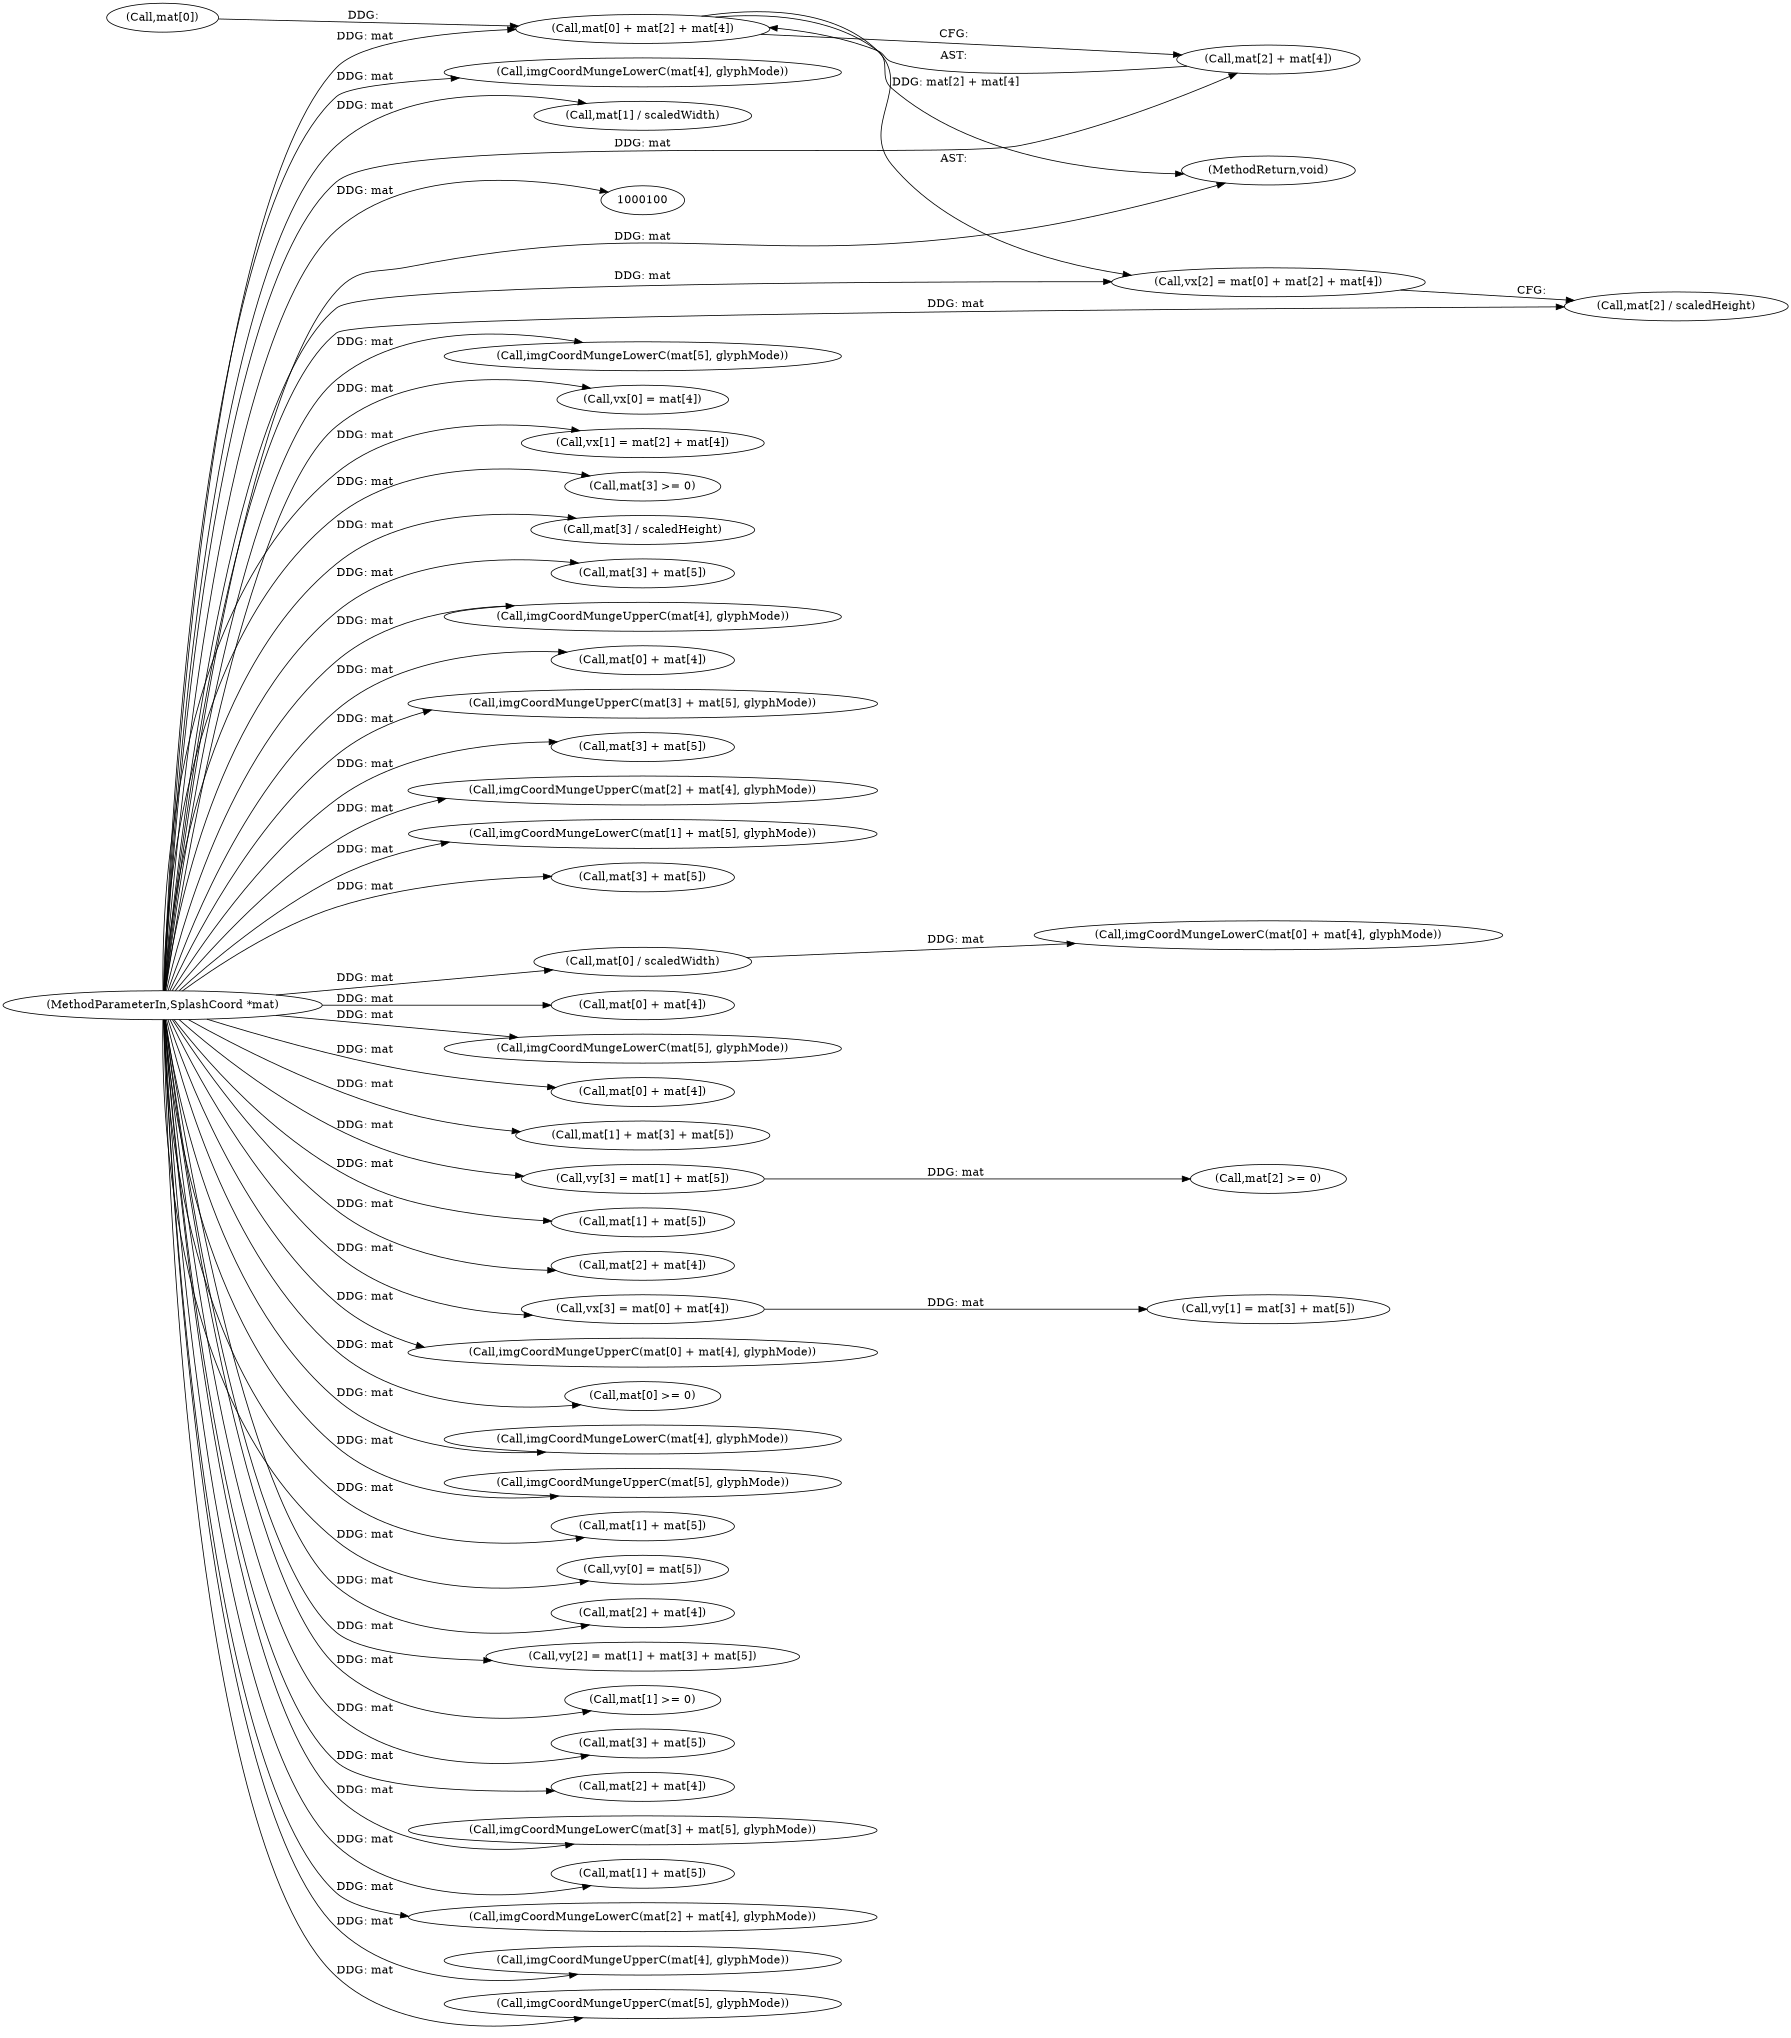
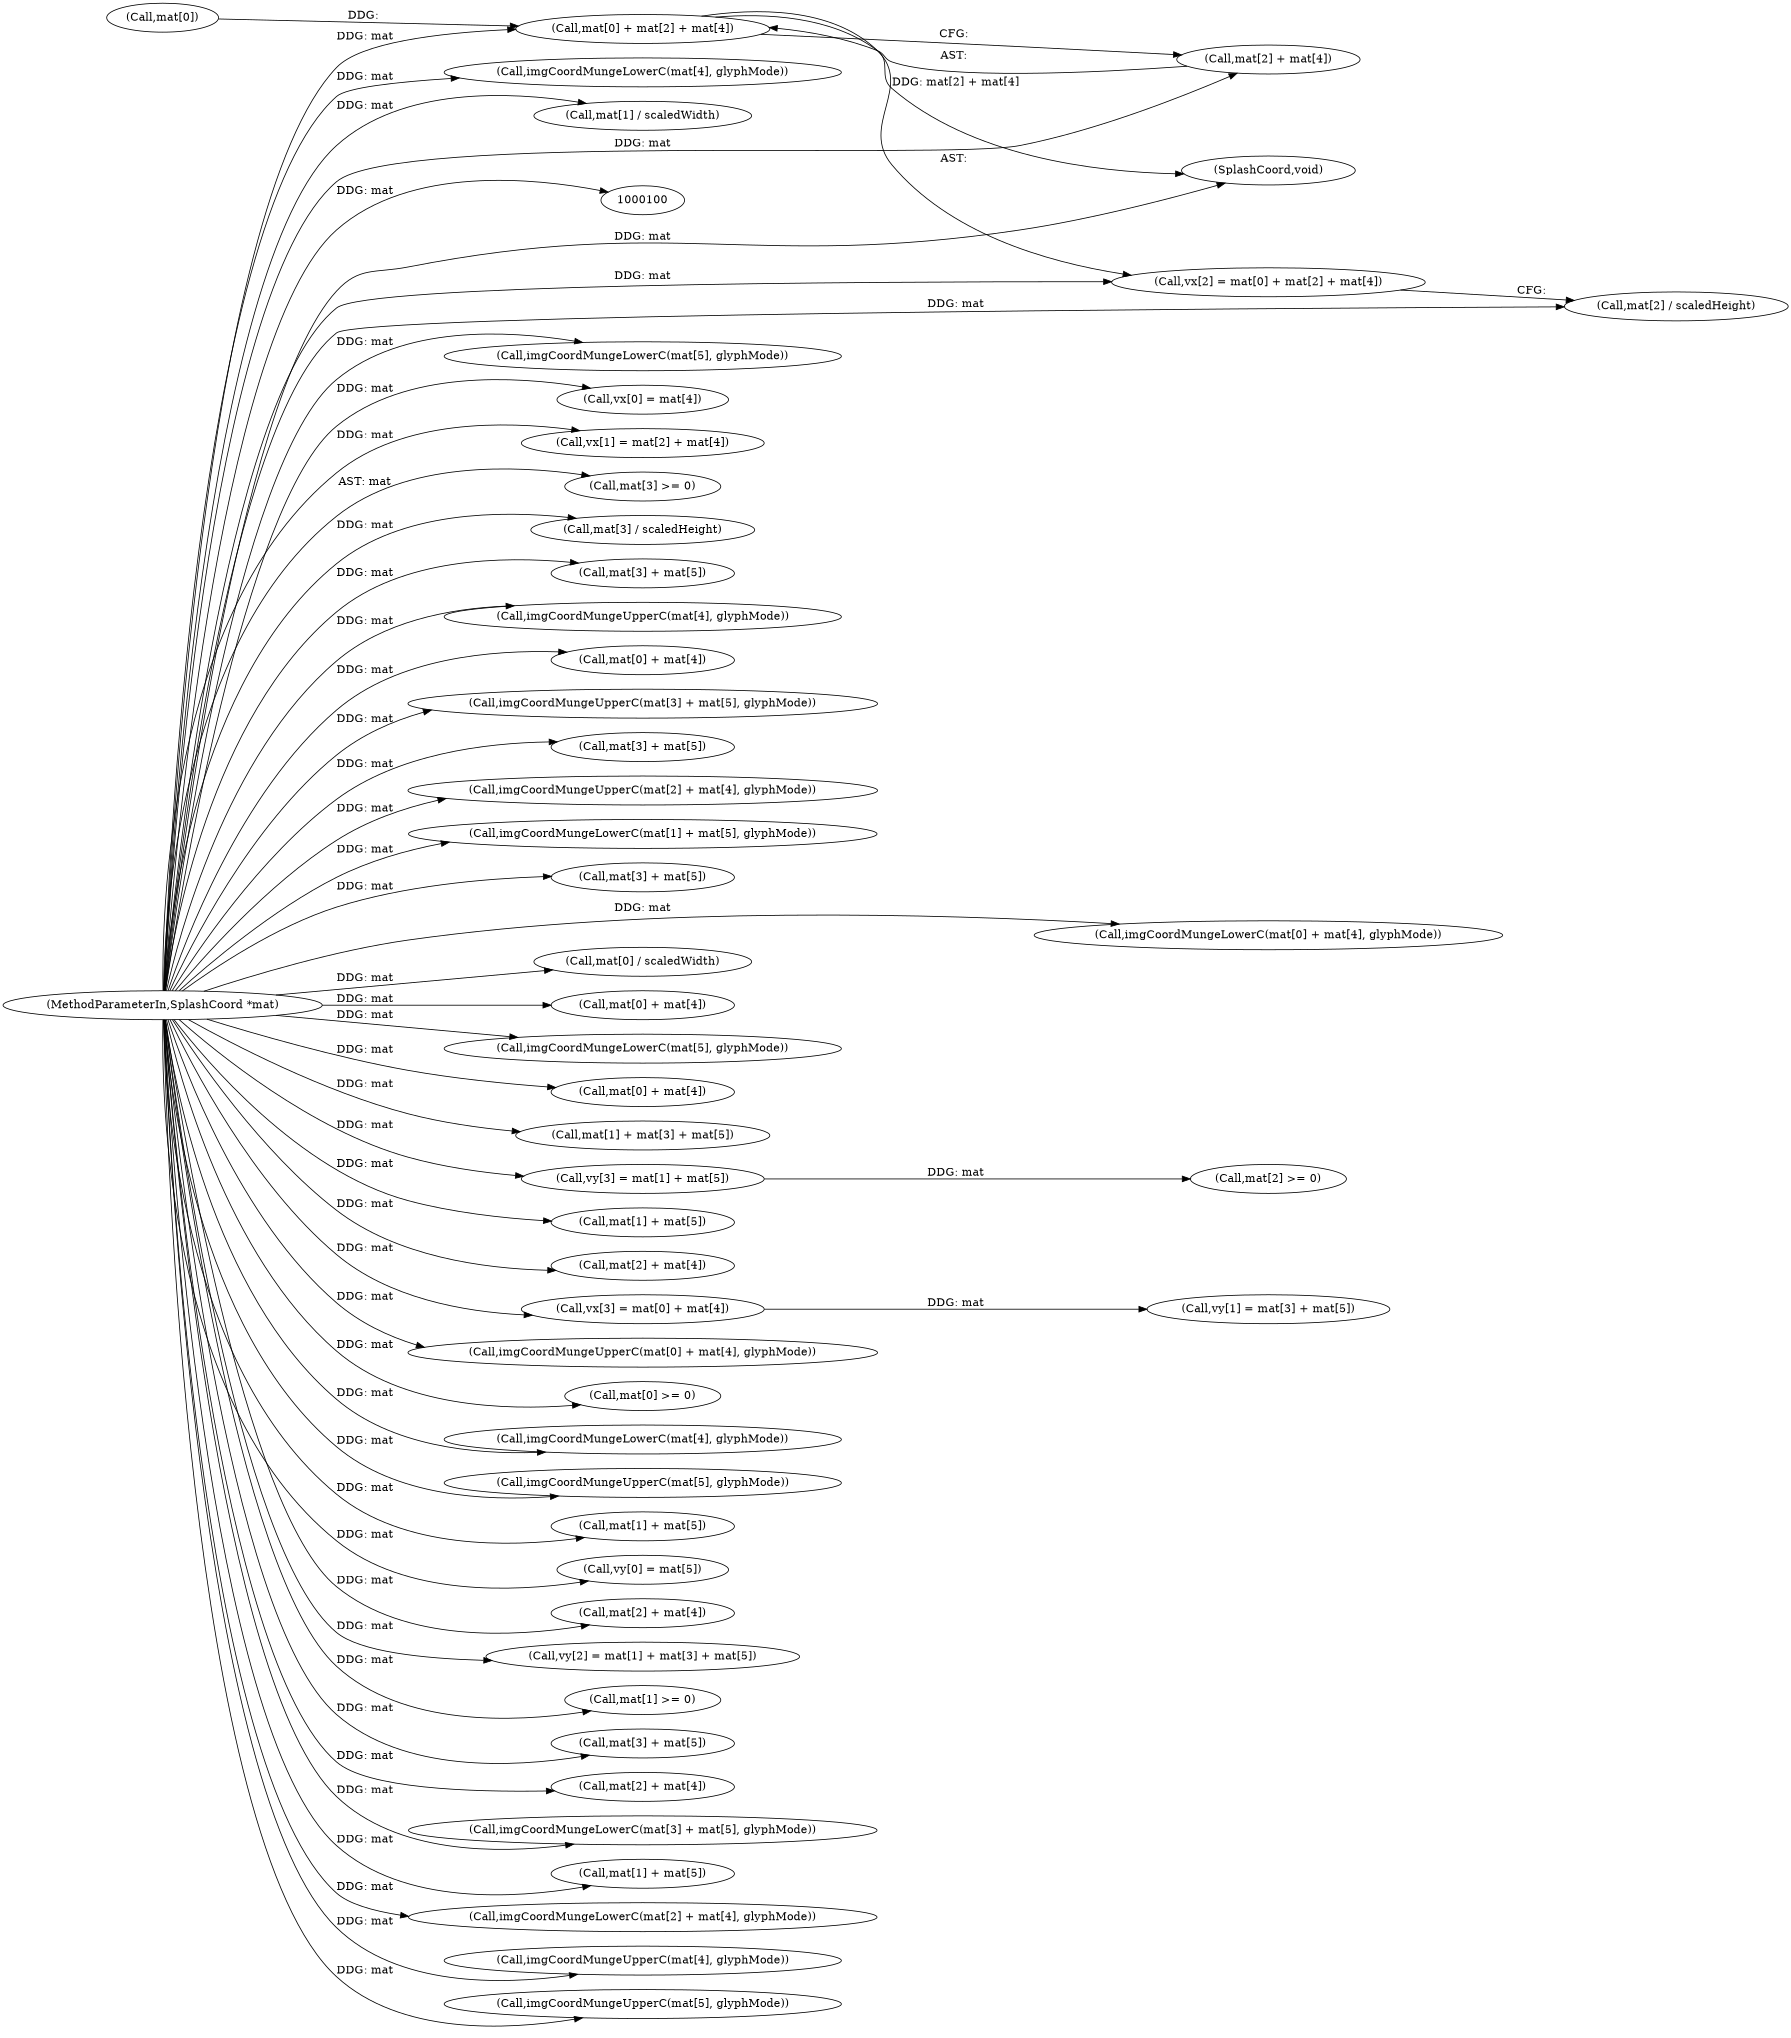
(1268, 170) -> (1268, 170)
(365, 482) -> (365, 482)
(907, 951) -> (654, 919)
